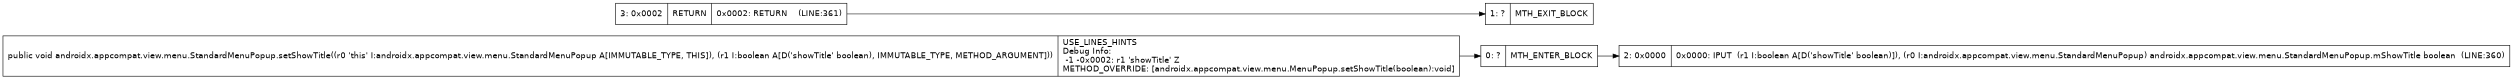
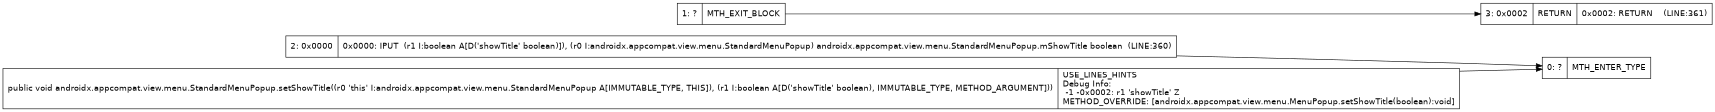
(1163, 14) -> (1130, 14)
(1552, 56) -> (1609, 68)
(1605, 56) -> (1357, 60)
